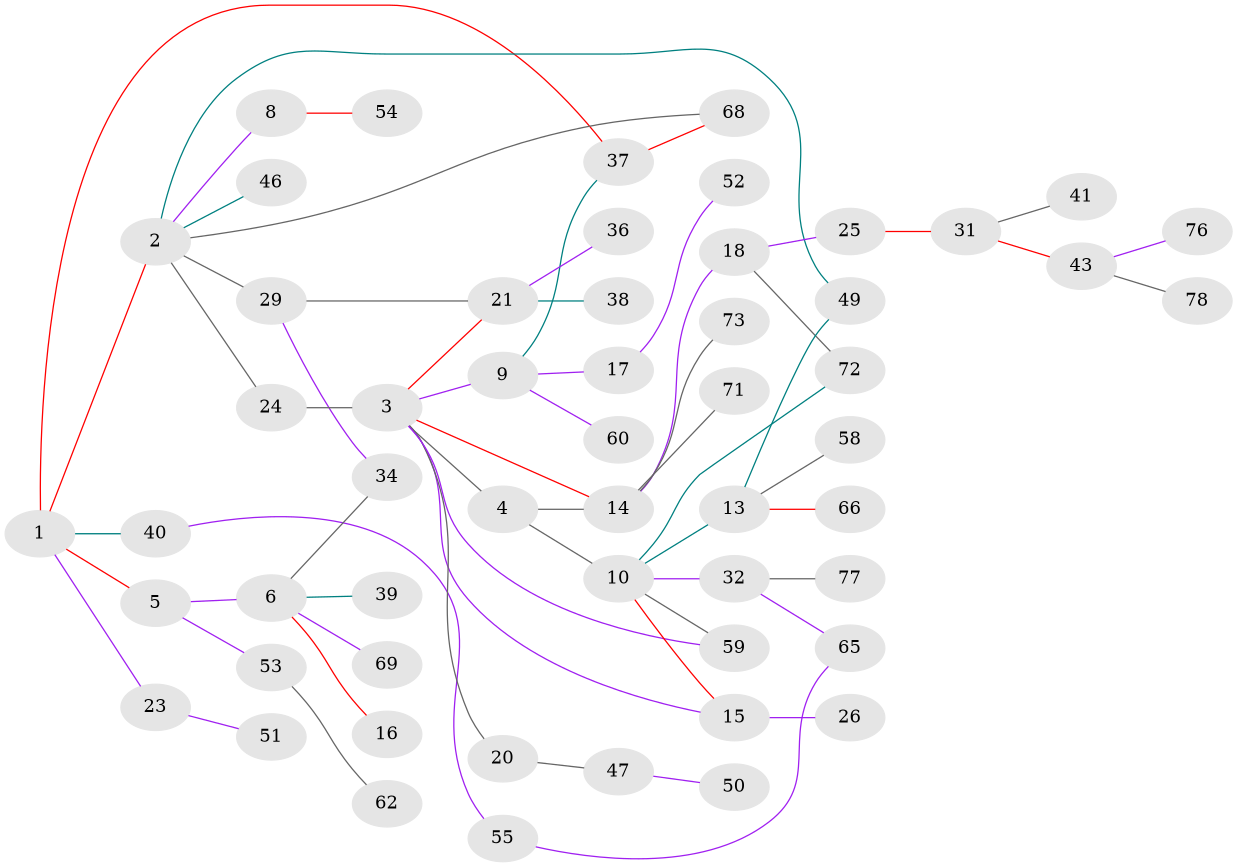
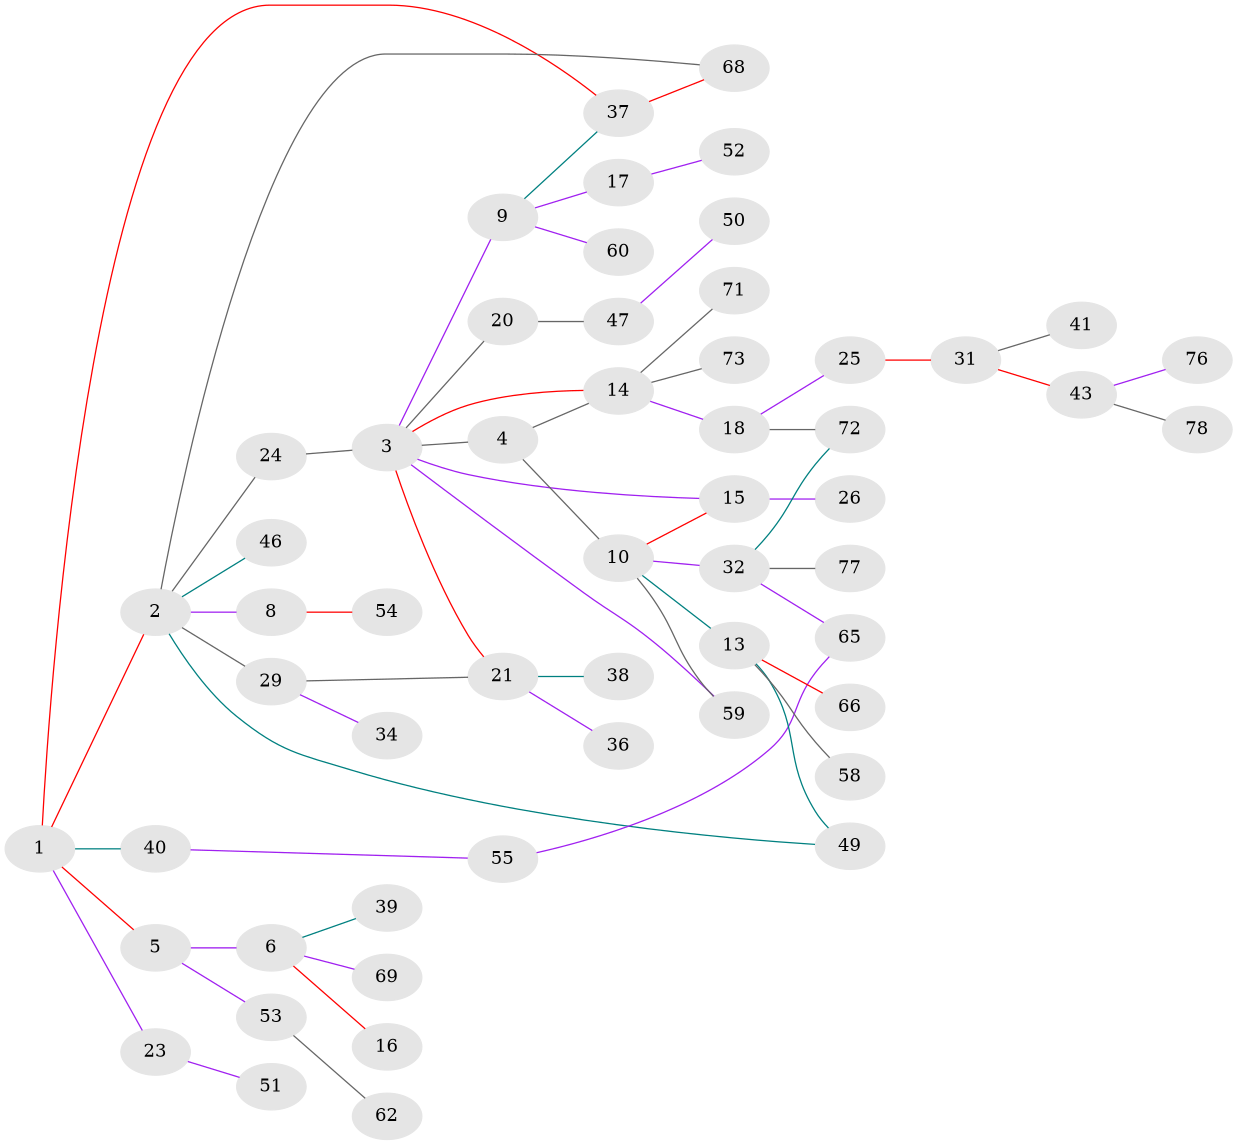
(719, 461) -> (788, 507)
(329, 538) -> none
